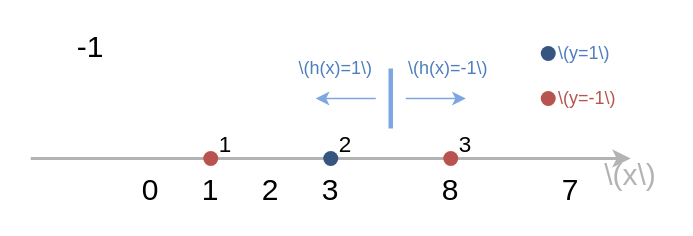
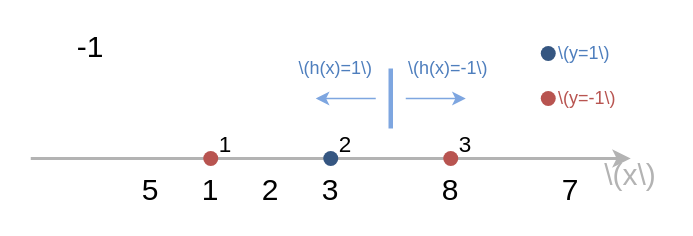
(151, 188) -> (151, 188)
